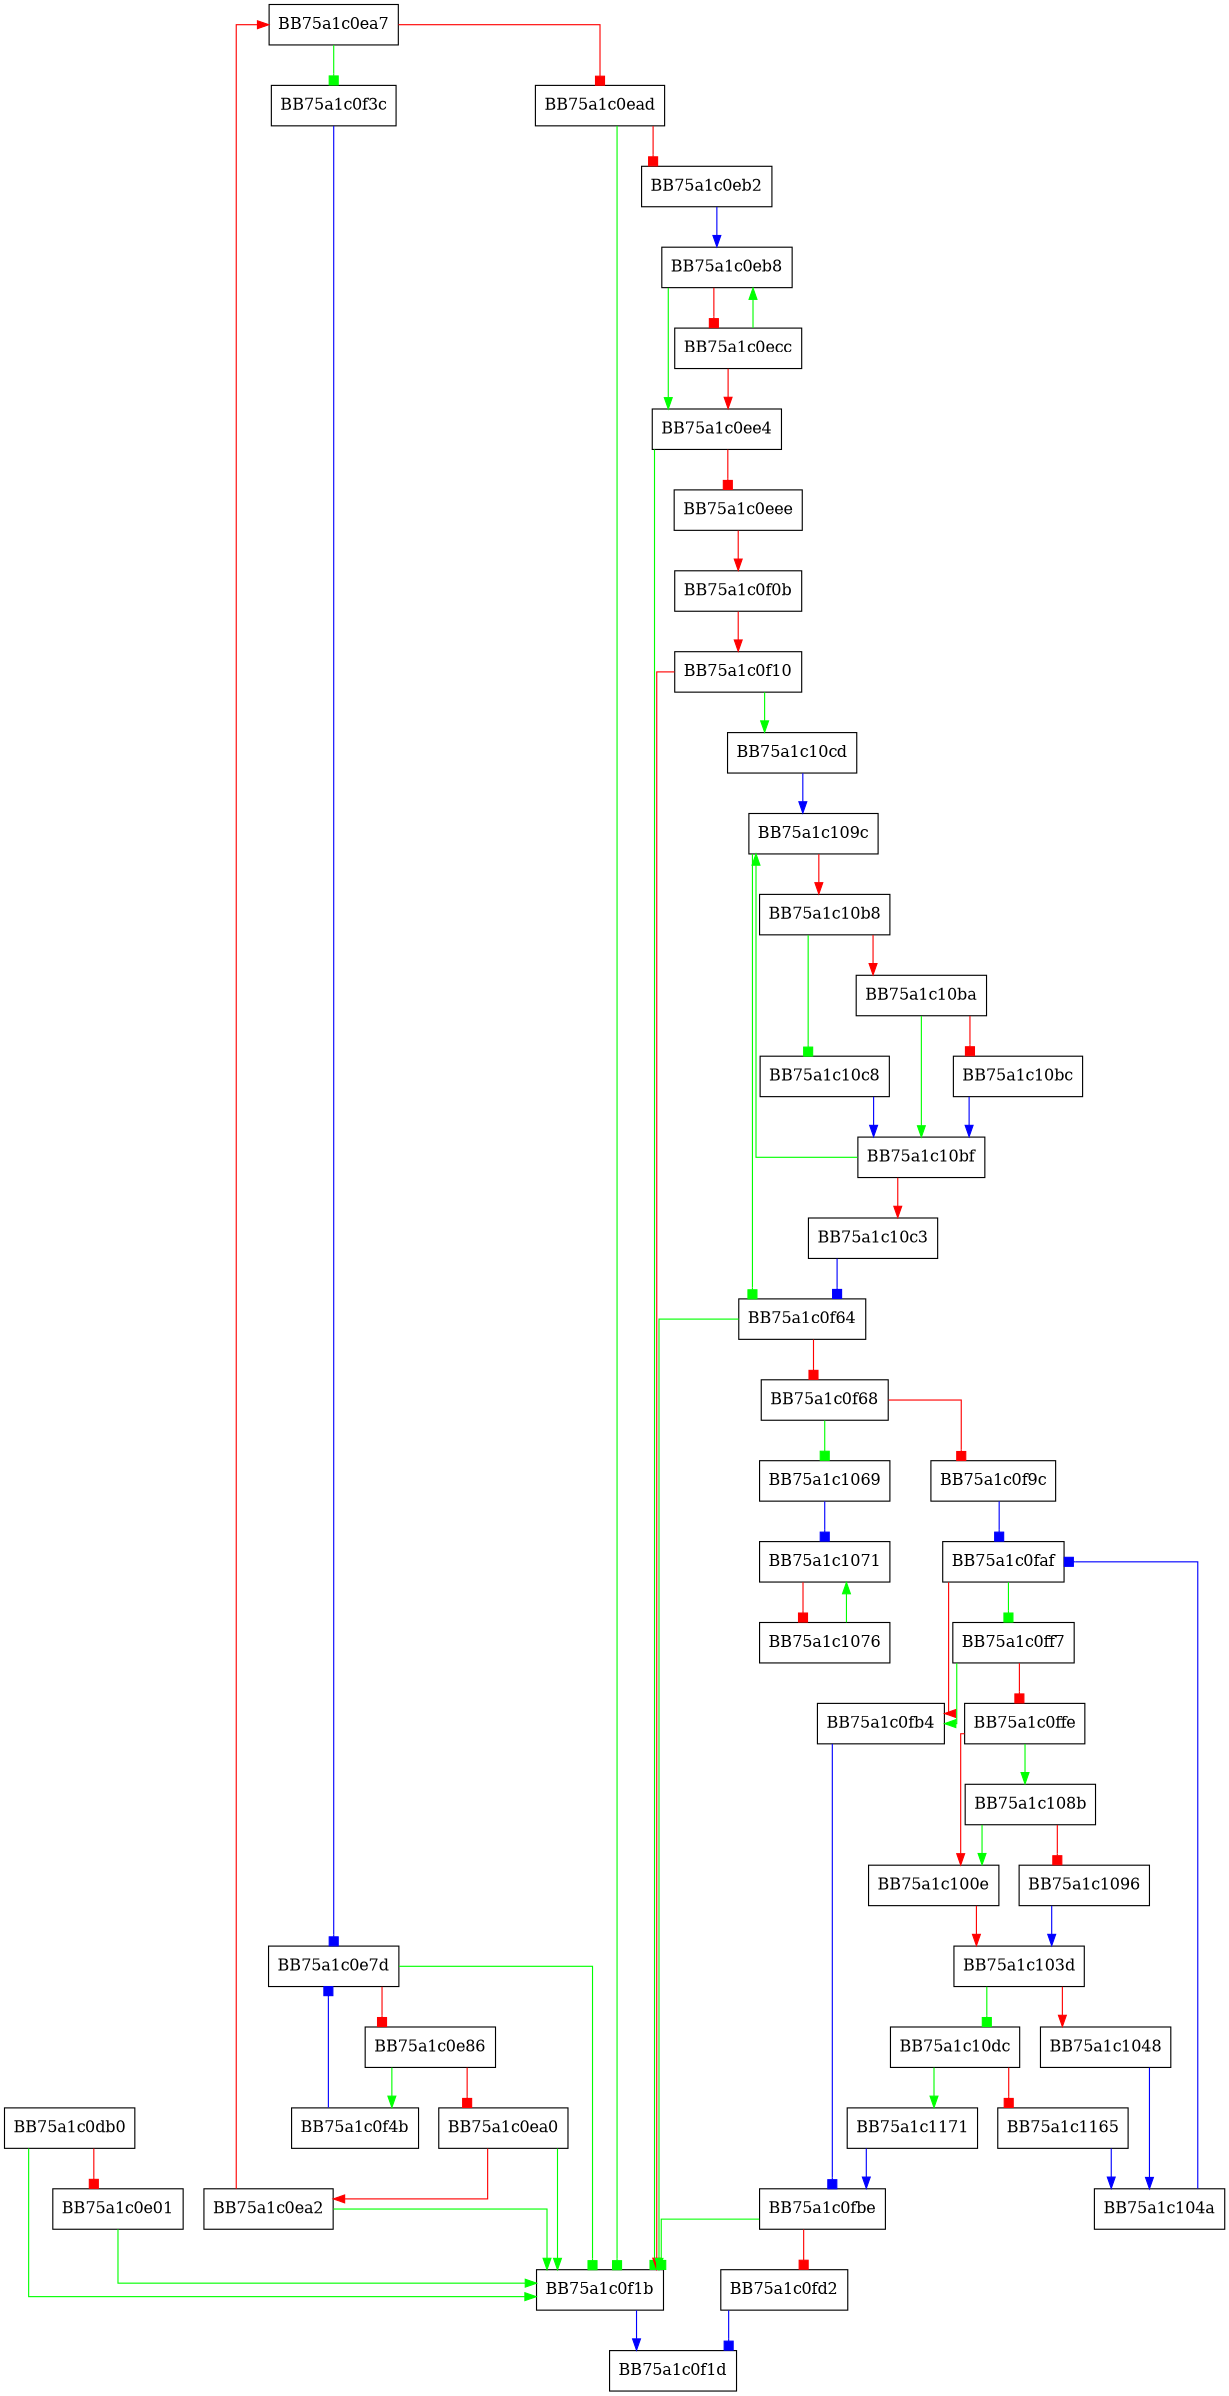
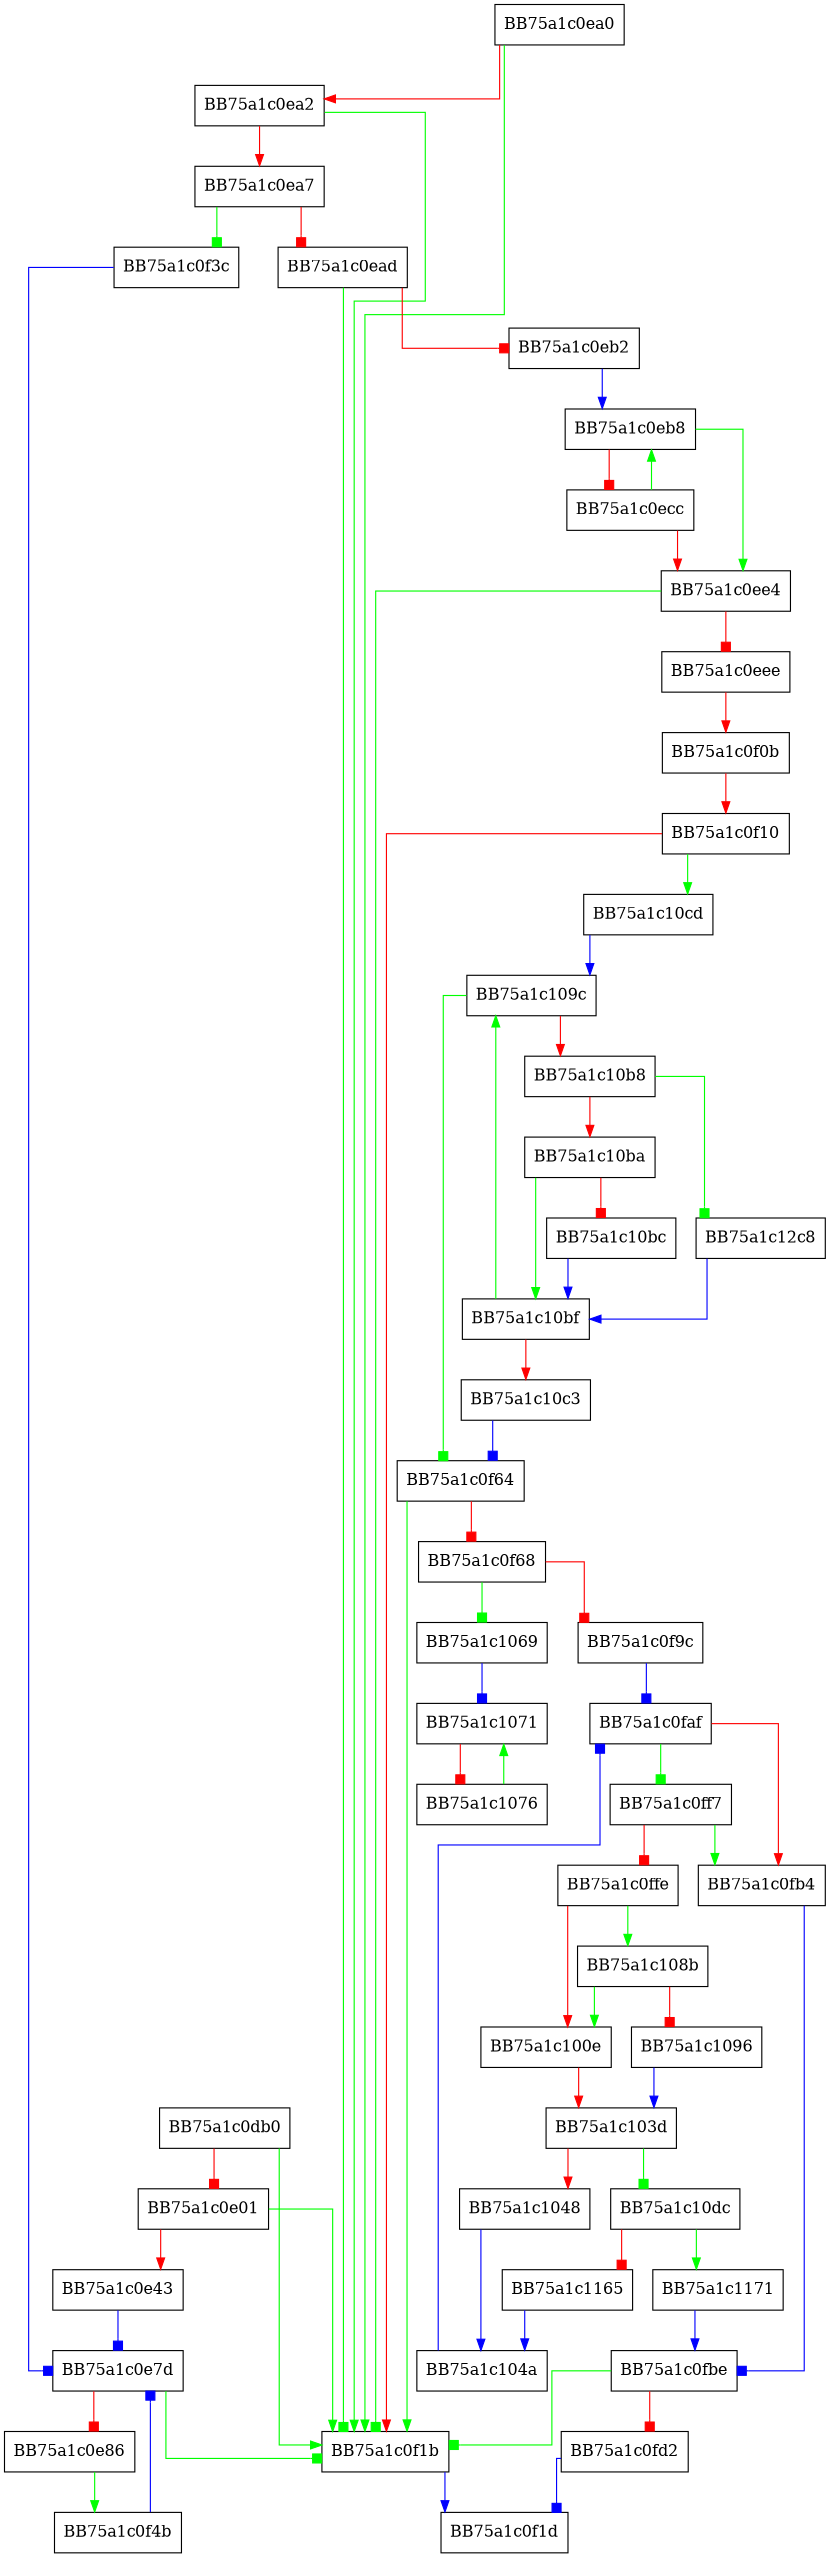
(825, 1076) -> (761, 1238)
(467, 2082) -> none
none -> (118, 2290)
